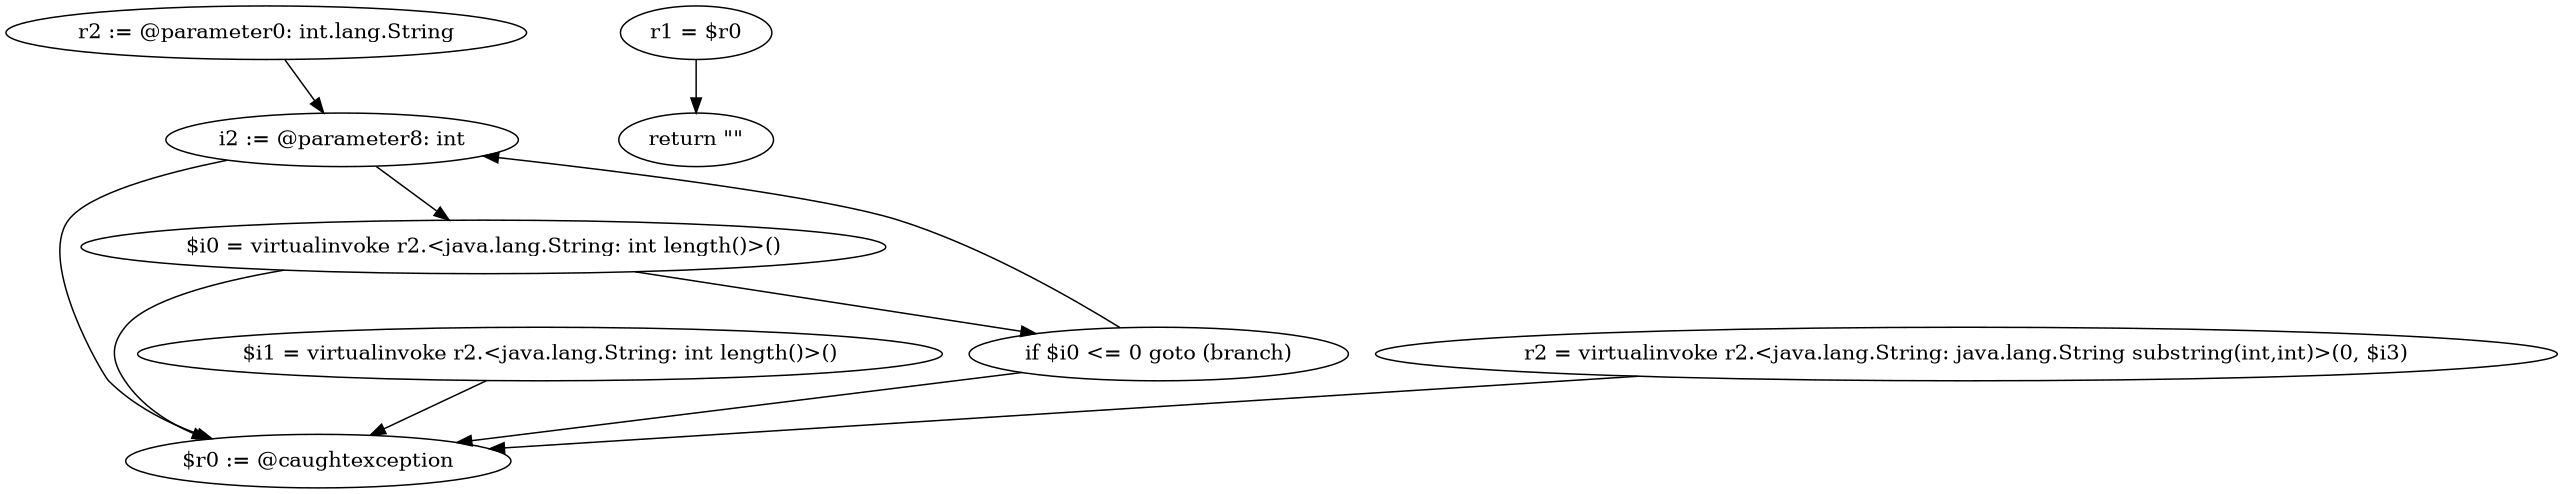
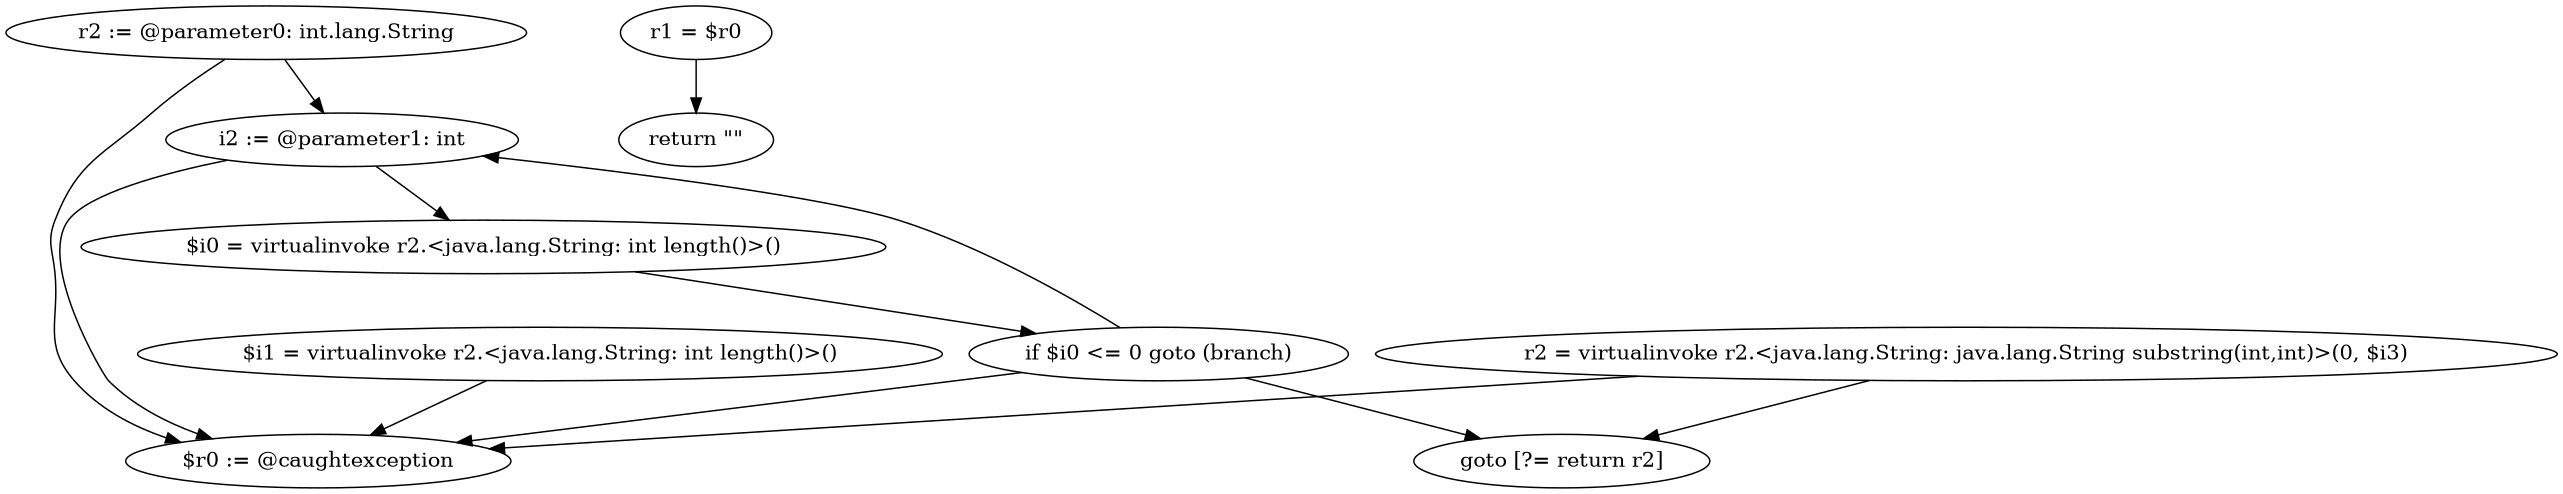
(342, 140) -> (342, 140)
(134, 319) -> (51, 239)
none -> (1562, 461)
